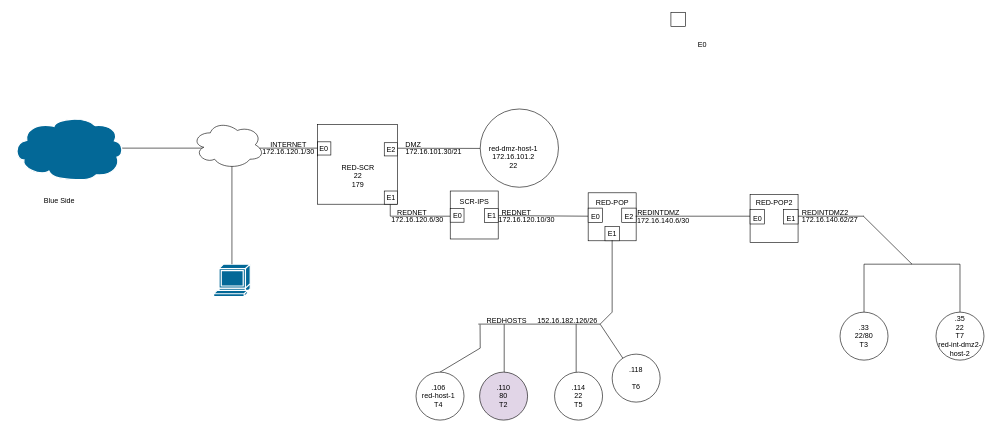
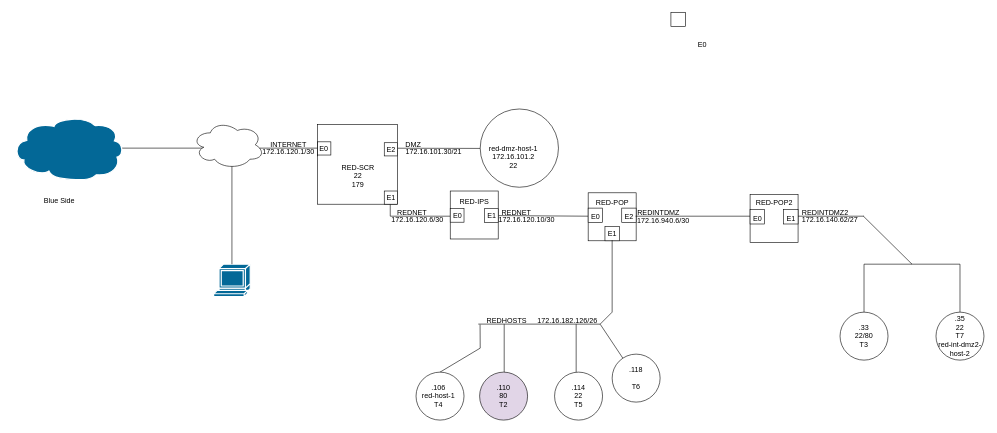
(475, 202) -> (475, 202)
(664, 221) -> (664, 221)
(568, 321) -> (568, 321)
